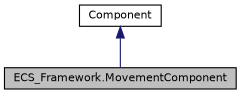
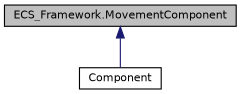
(120, 53) -> (120, 53)
